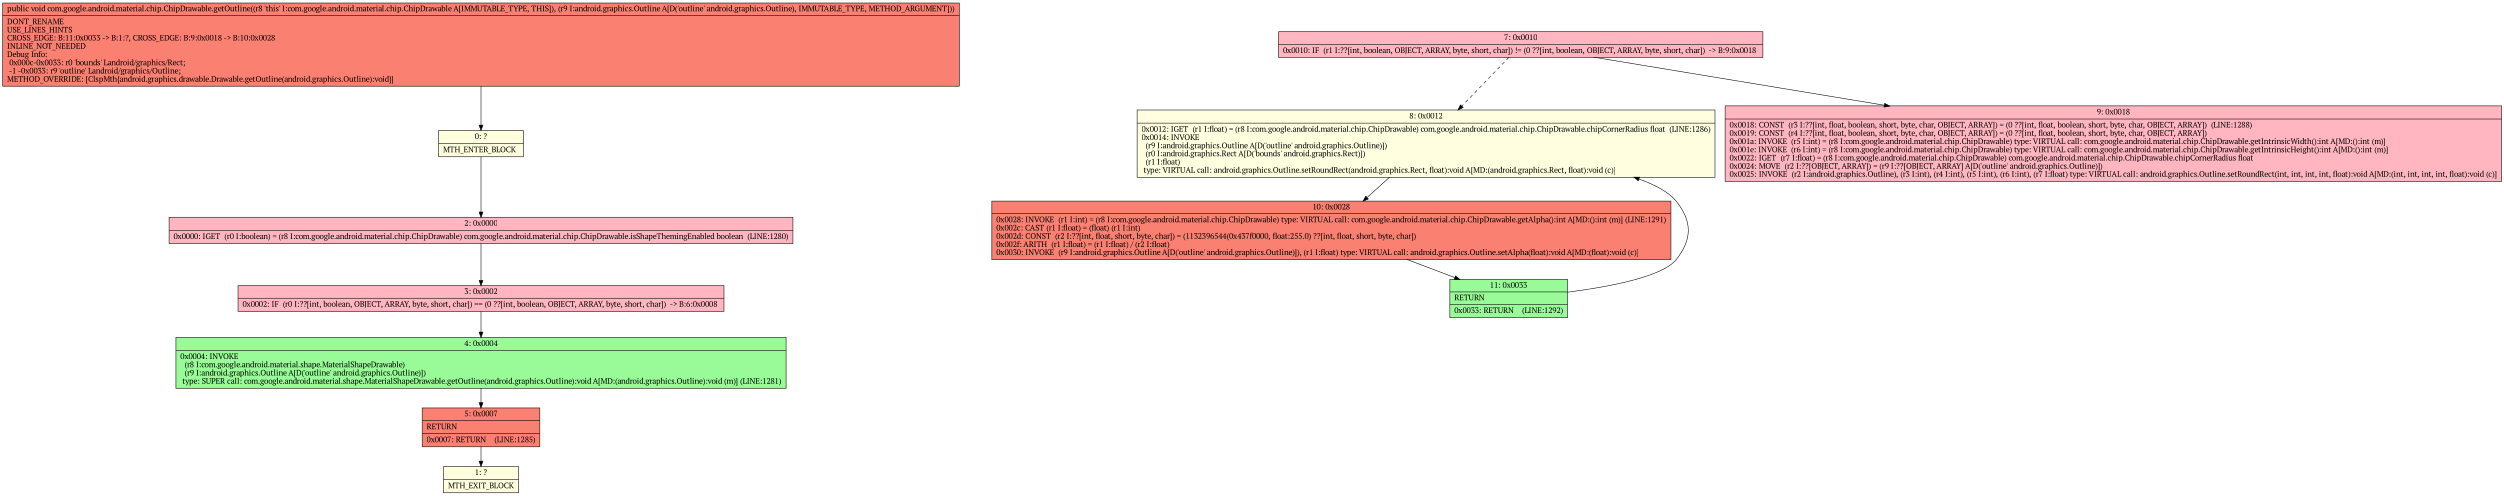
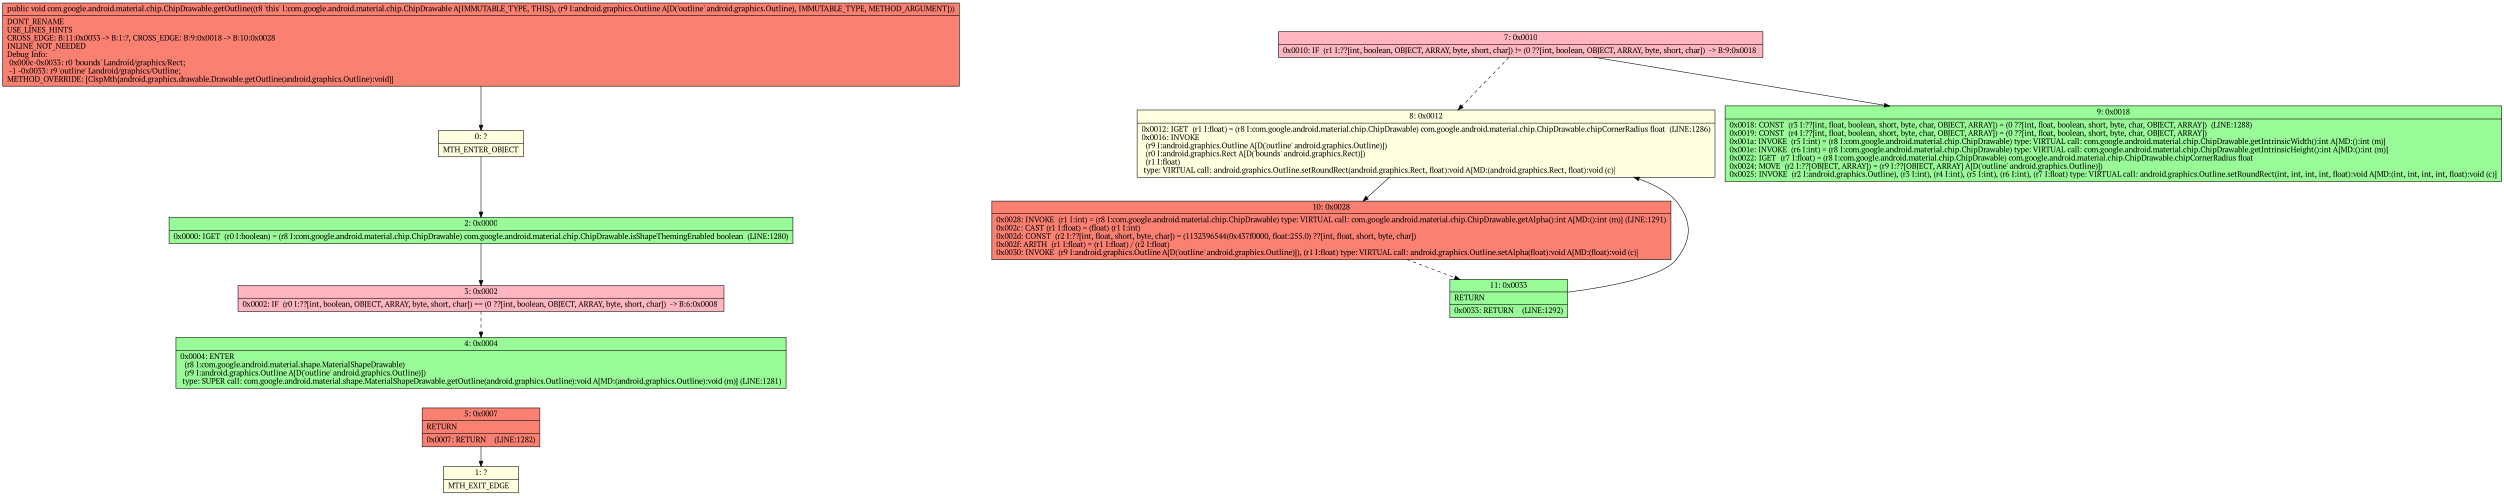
(1173, 138) -> (1173, 138)
(2113, 144) -> (2113, 144)
(479, 150) -> (481, 150)
(481, 230) -> (481, 230)
(1431, 269) -> (1431, 269)
(481, 322) -> (481, 322)
(212, 357) -> (209, 357)
(481, 395) -> none
(481, 440) -> (481, 440)
(481, 486) -> (479, 486)
